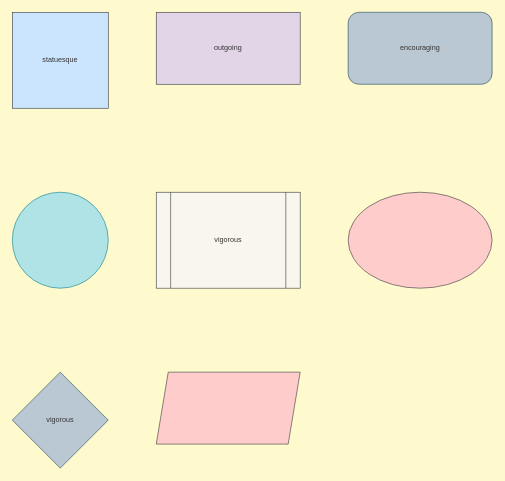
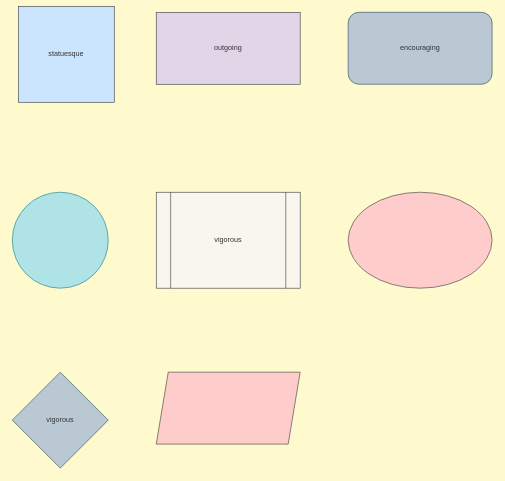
(60, 60) -> (66, 54)
